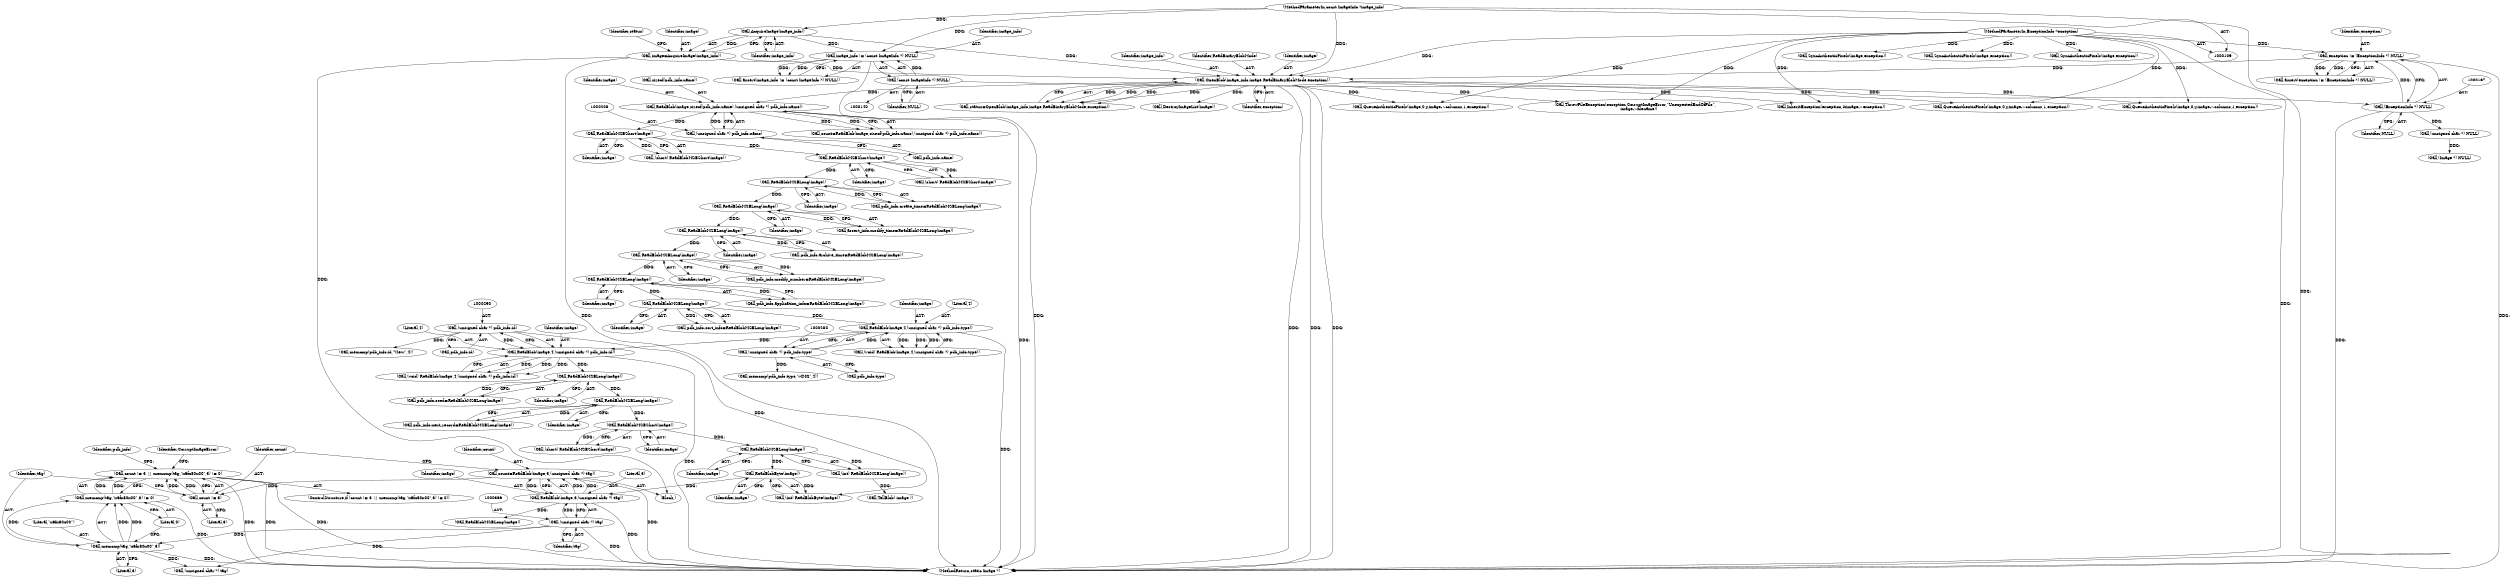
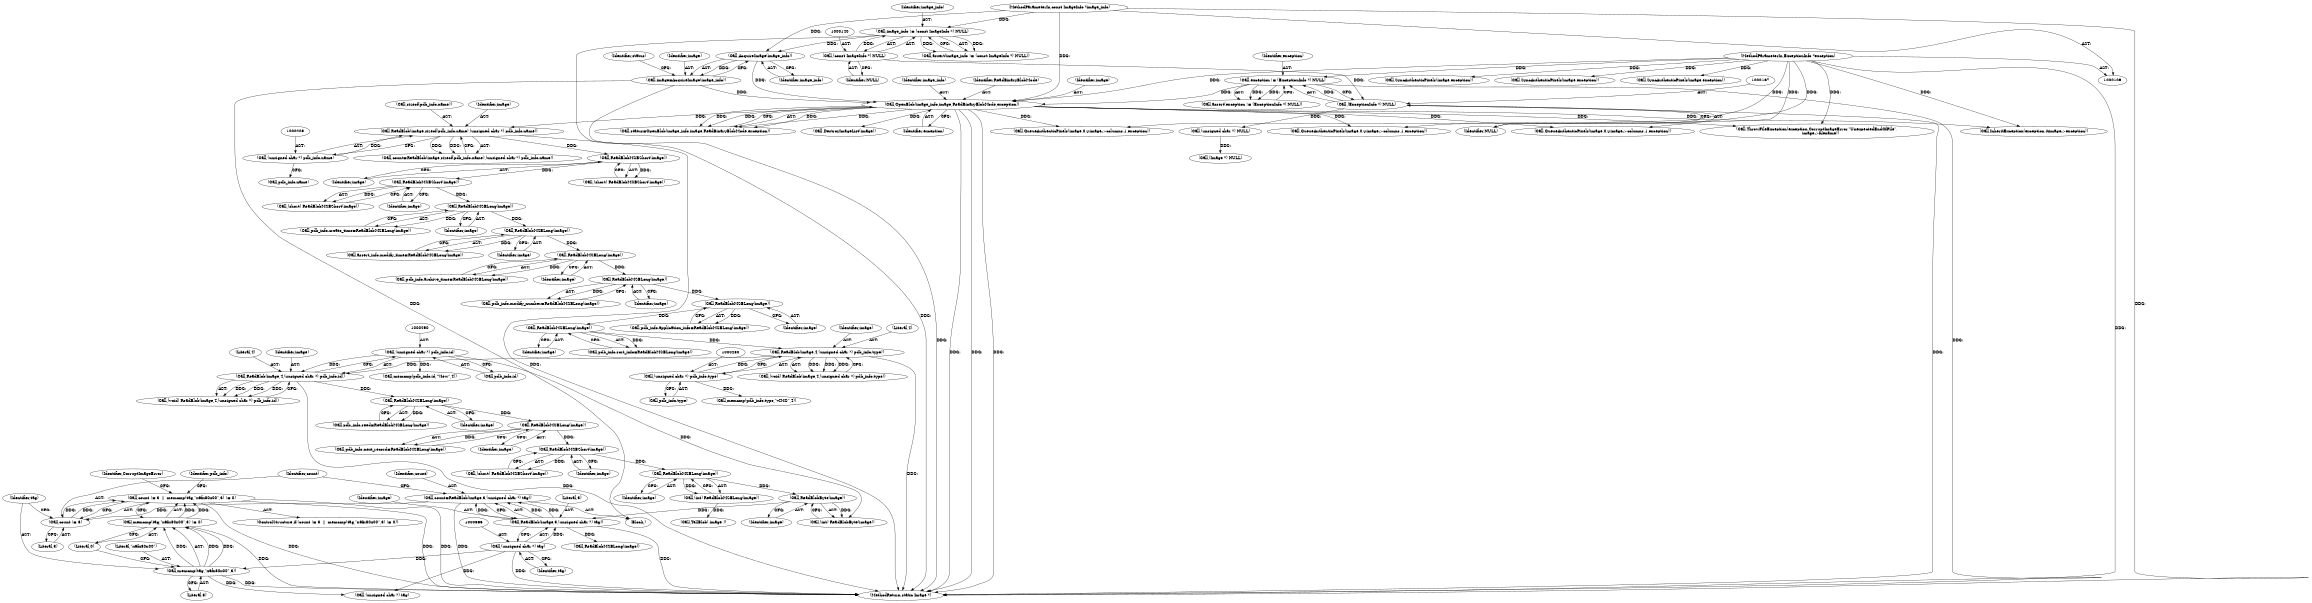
(821, 44) -> (830, 41)
(886, 92) -> (841, 44)
(841, 141) -> none
